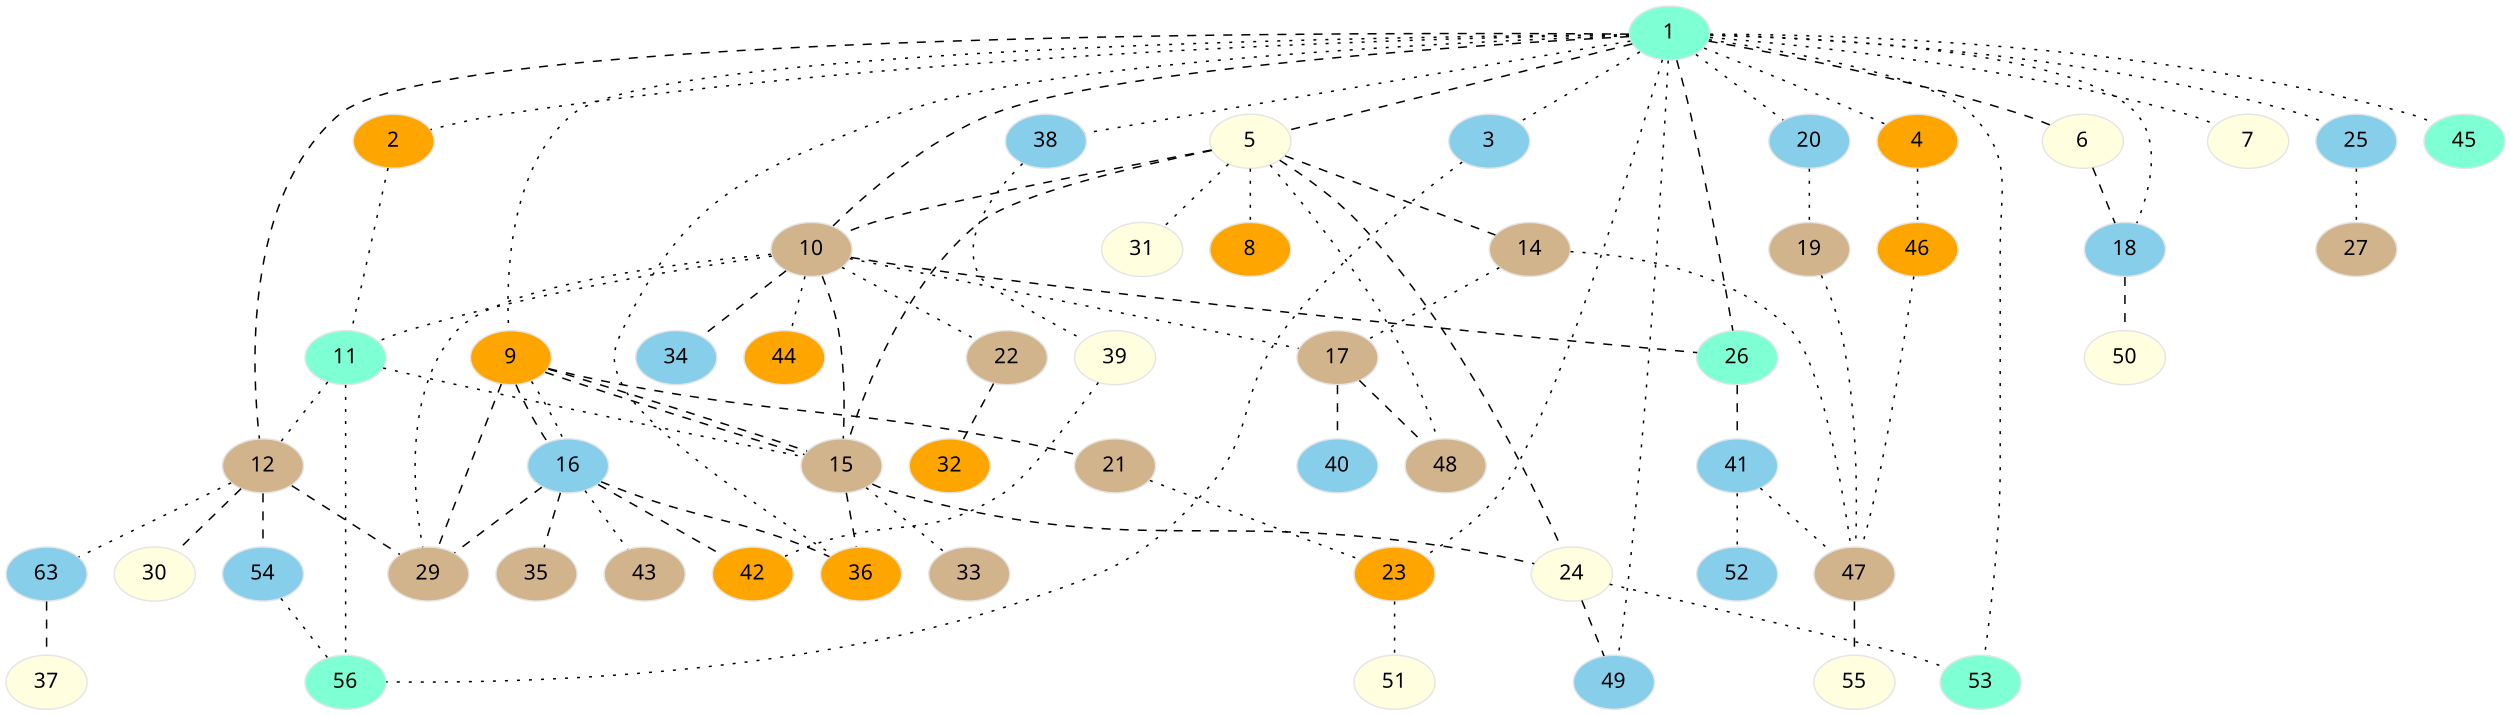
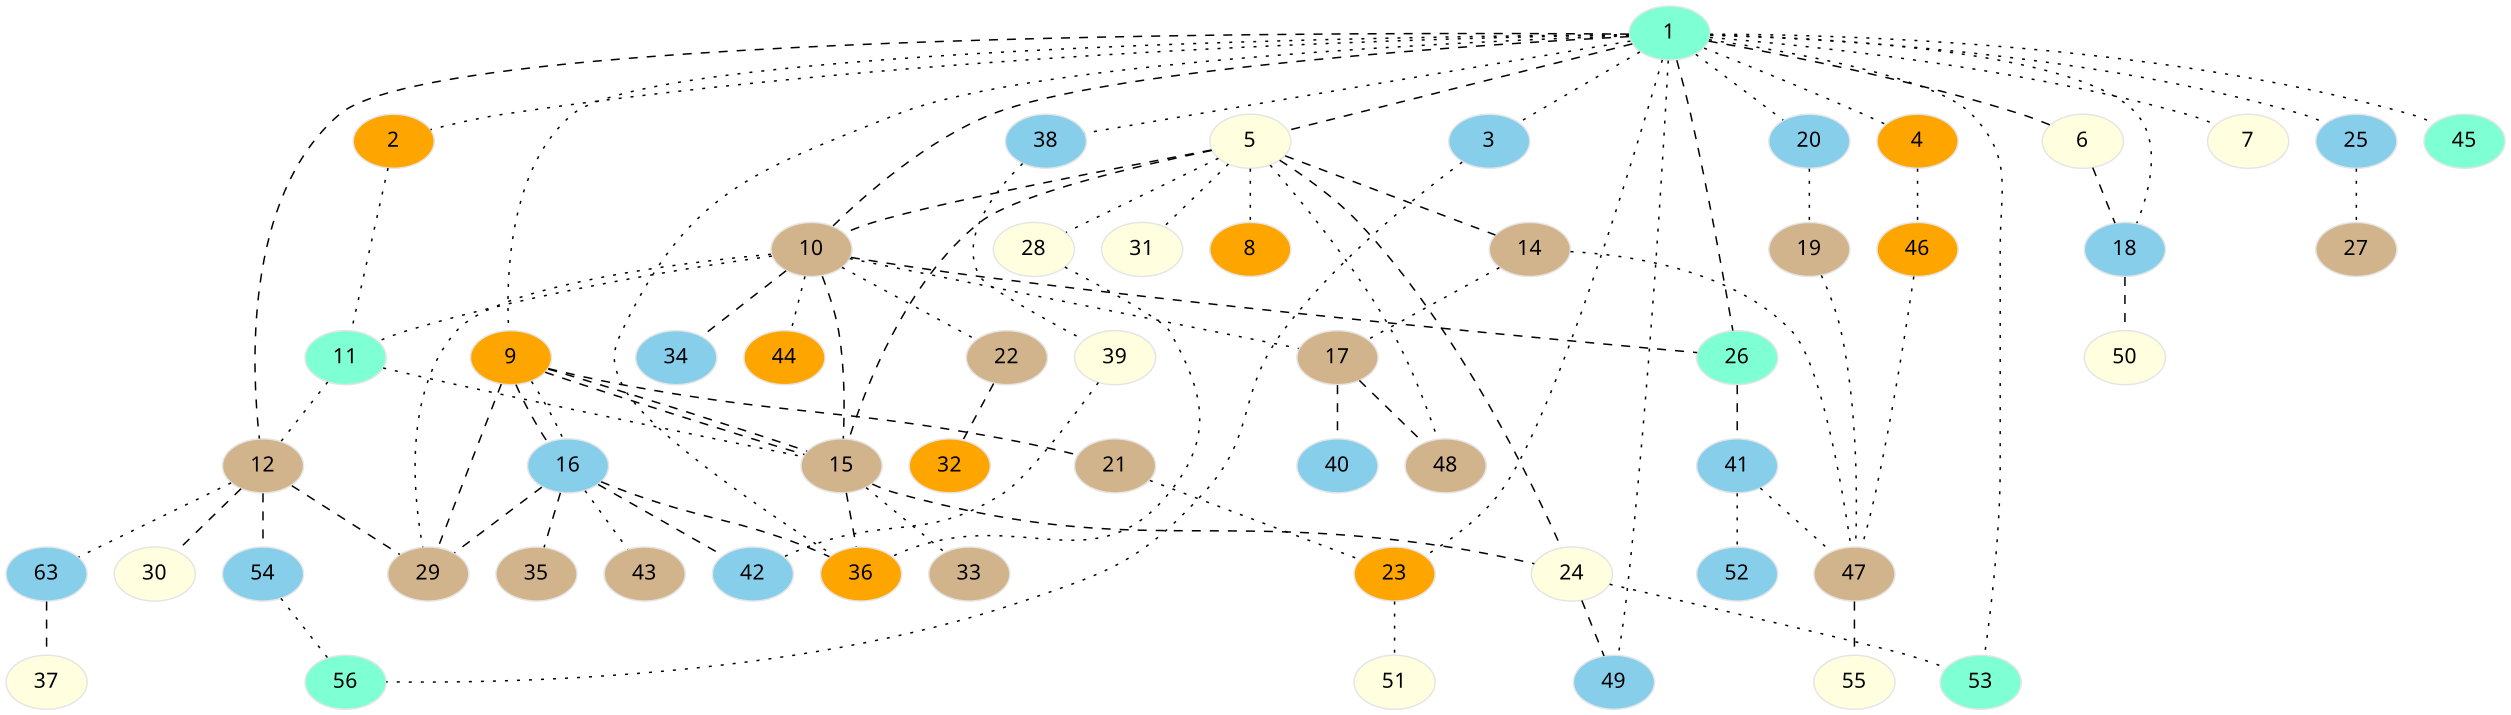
none -> (1034, 249)
(346, 506) -> none
(753, 574) -> (753, 574)
